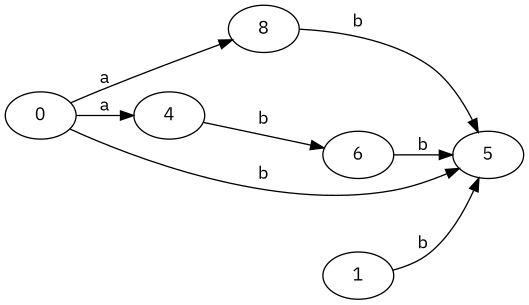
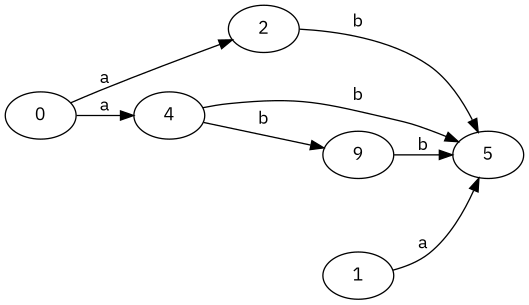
(264, 29) -> (264, 29)
(358, 155) -> (358, 155)
(255, 188) -> (326, 105)
(423, 243) -> (423, 243)
